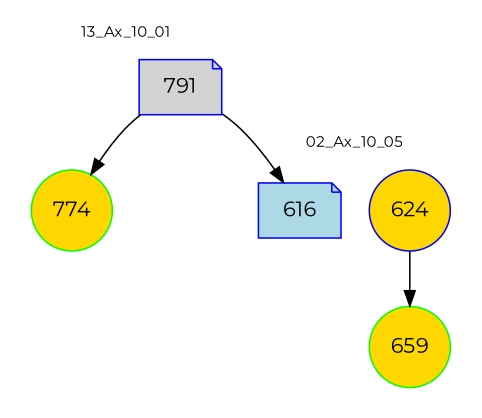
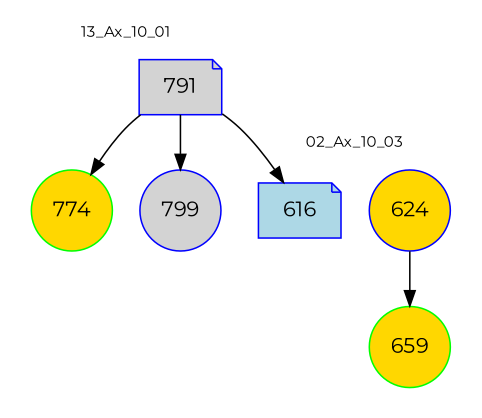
(355, 143) -> (355, 143)
none -> (180, 210)
